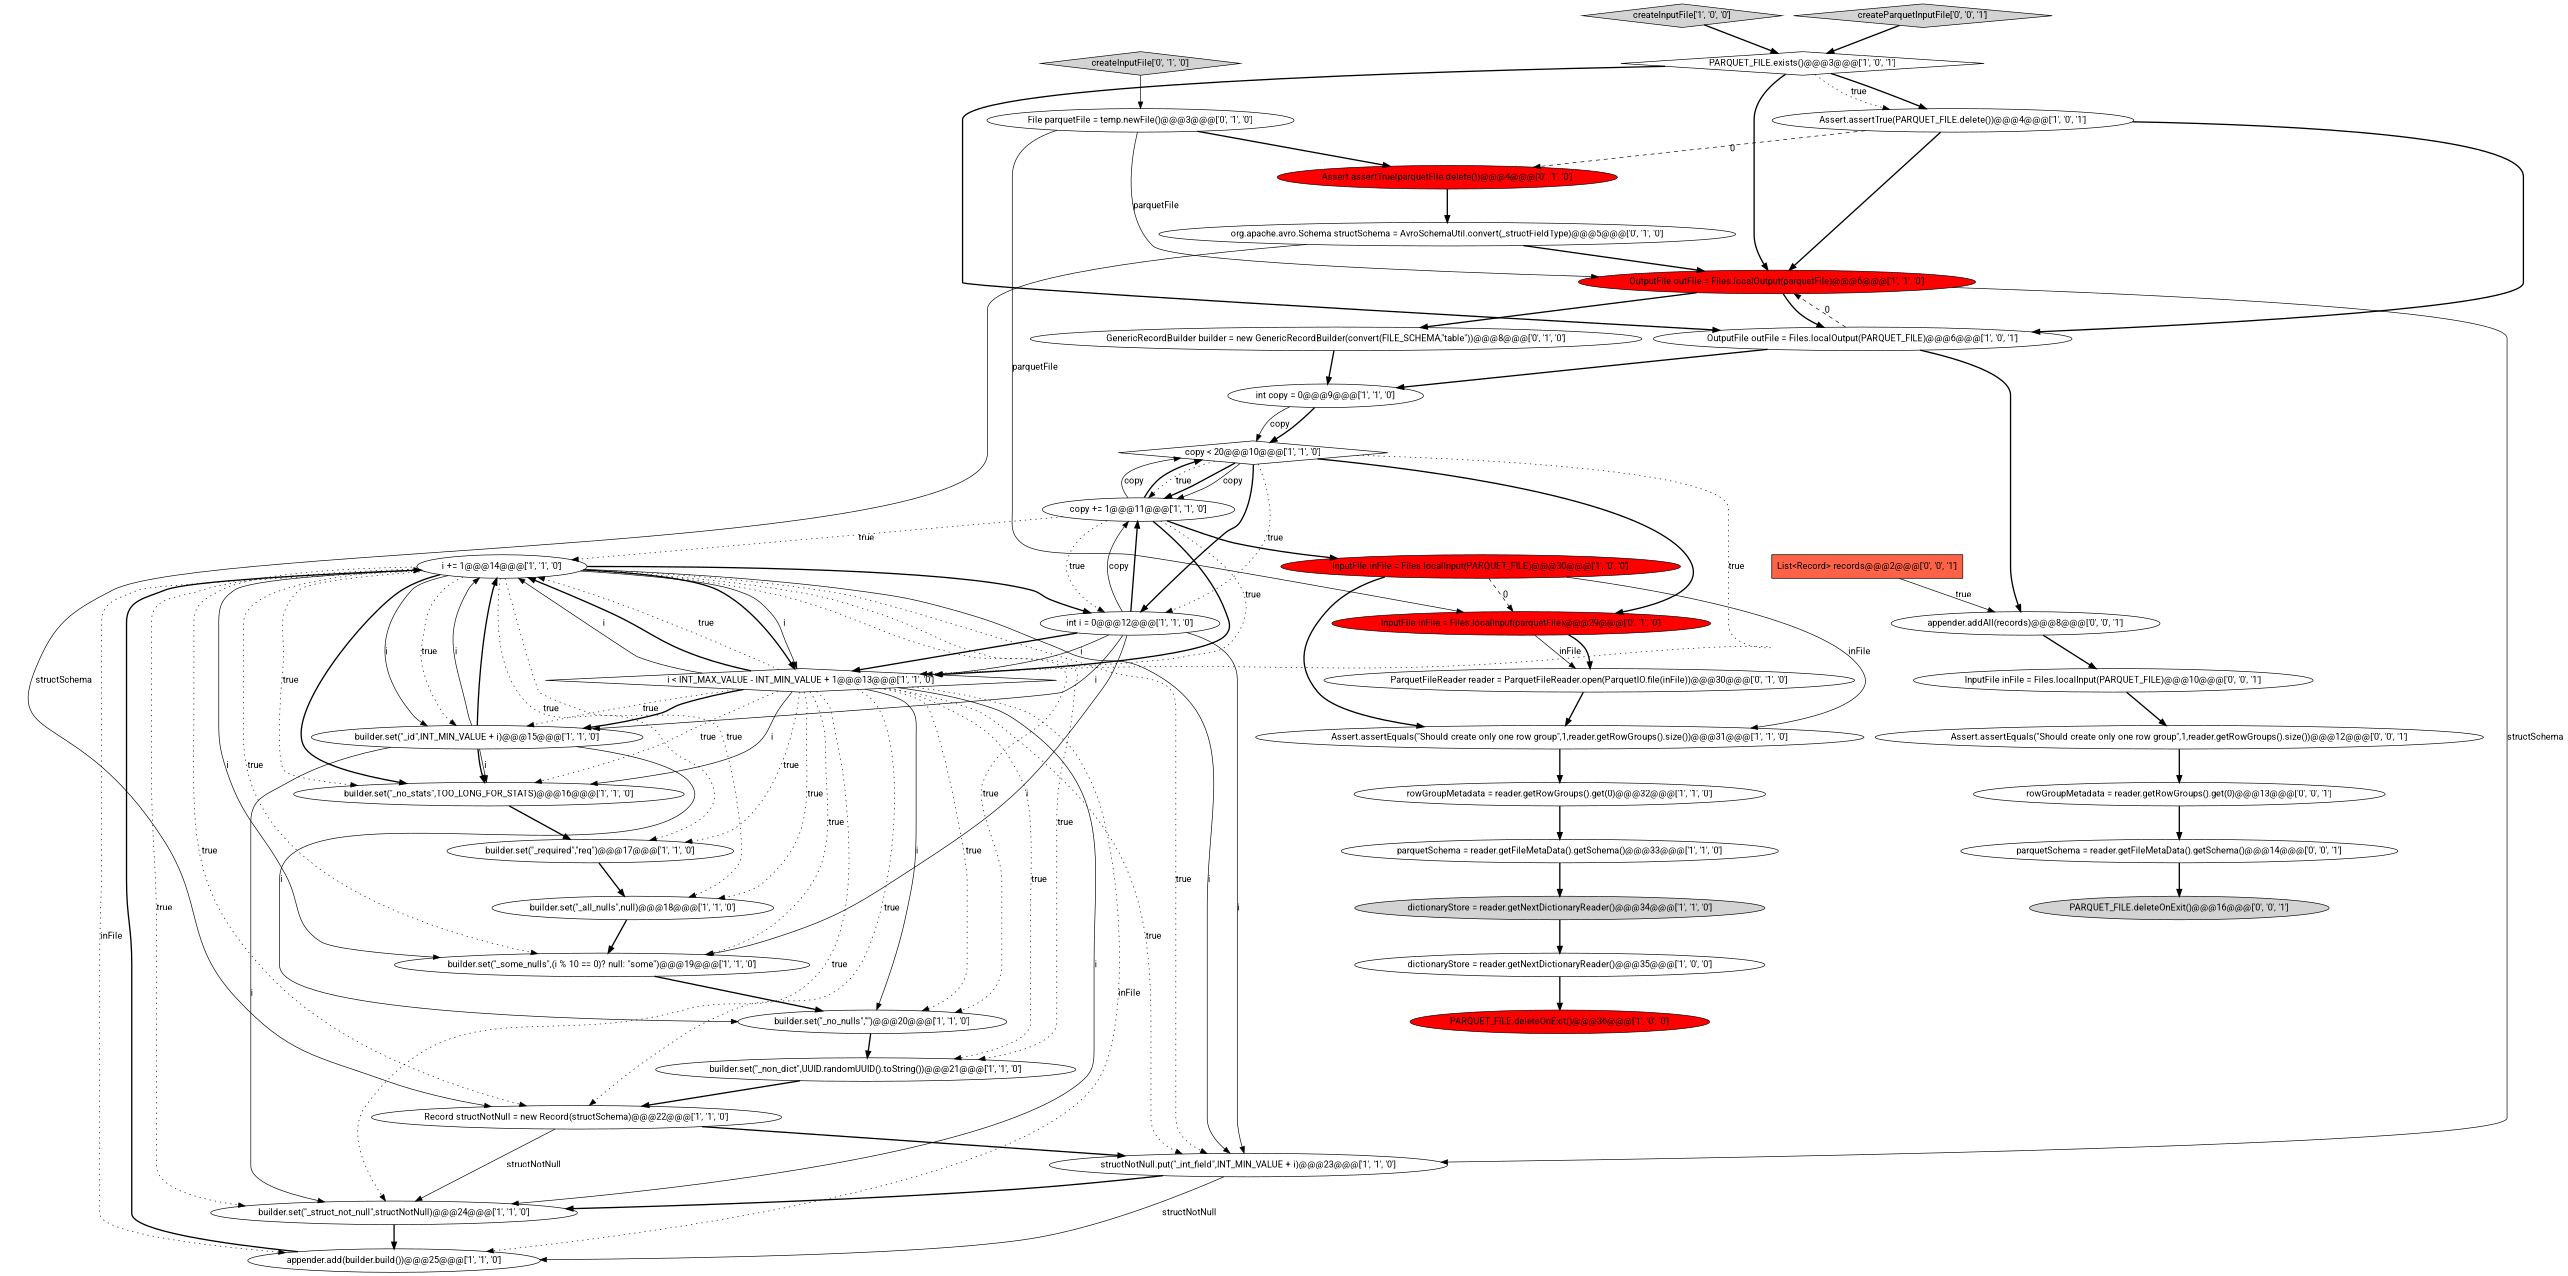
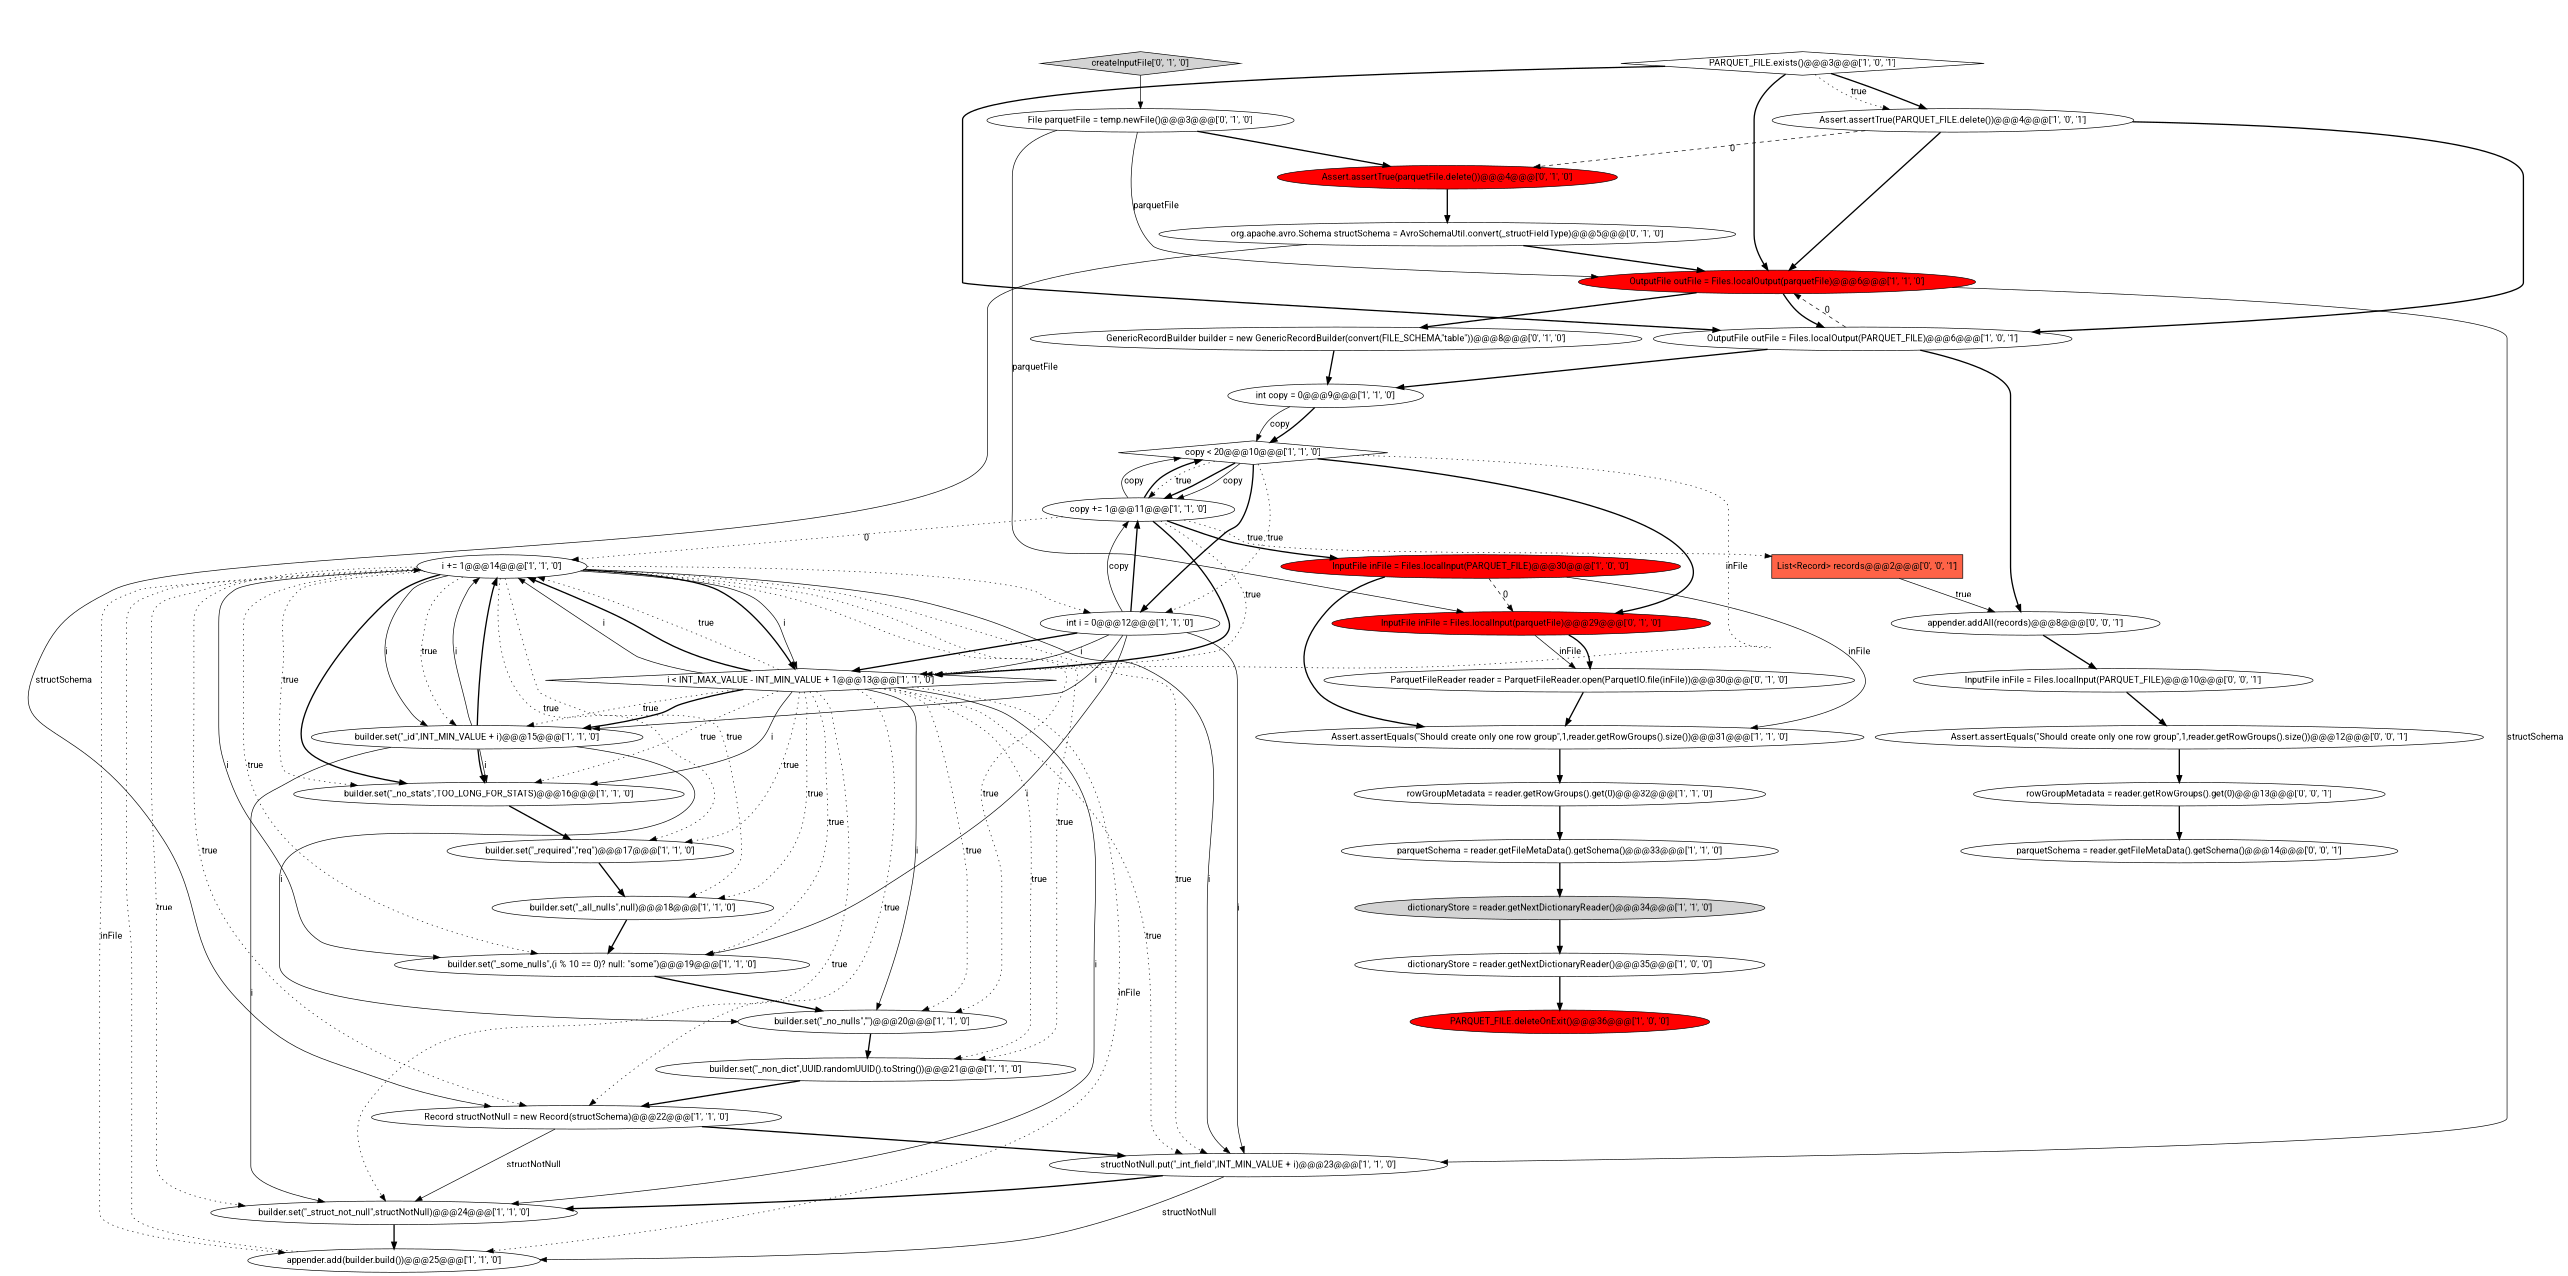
(1682, 16) -> none
(1923, 16) -> none
(867, 538) -> (867, 538)
(1067, 562) -> (1472, 552)
(1737, 567) -> (1737, 567)
(838, 571) -> (838, 571)
(127, 852) -> (127, 852)
(2179, 908) -> none
